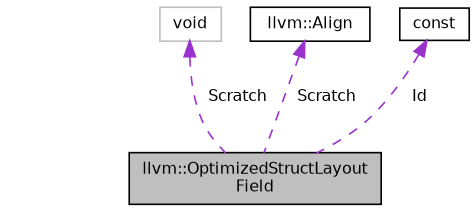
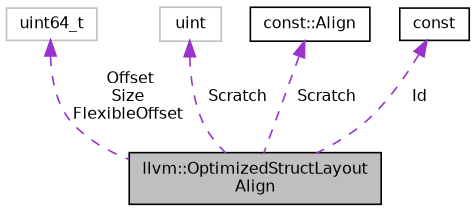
none -> (52, 24)
(191, 24) -> (191, 24)
(310, 24) -> (310, 24)
(255, 178) -> (255, 178)
